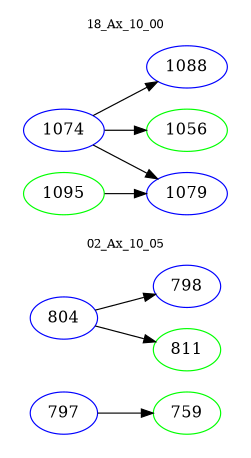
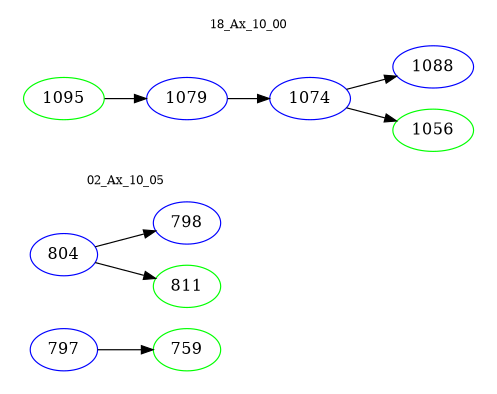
(120, 159) -> (243, 99)
